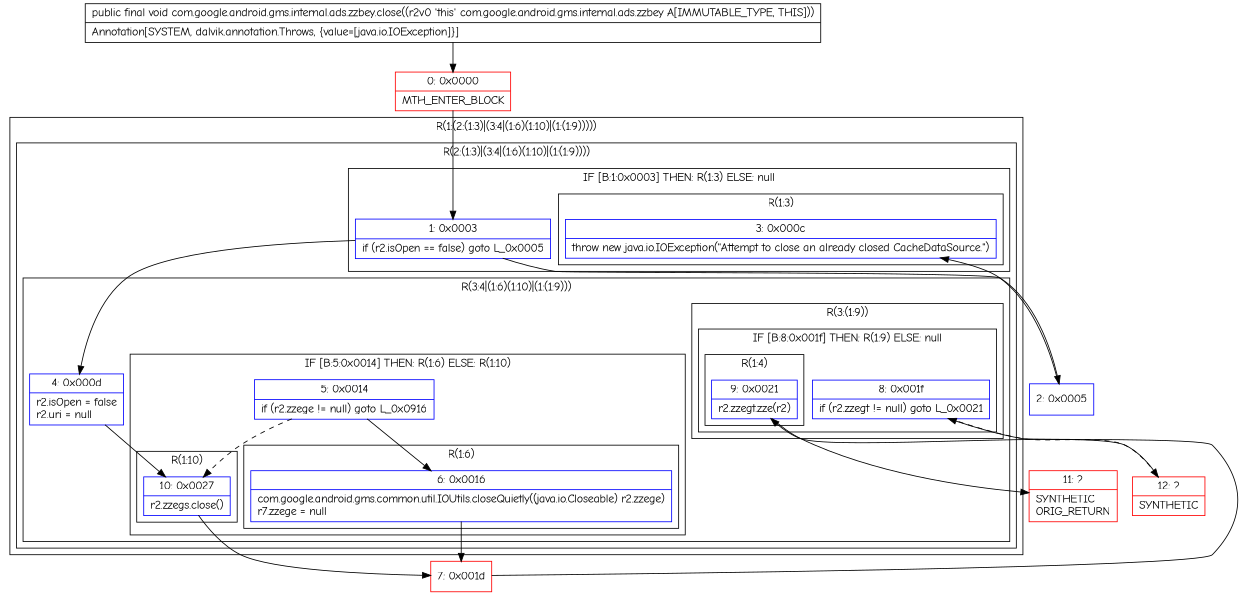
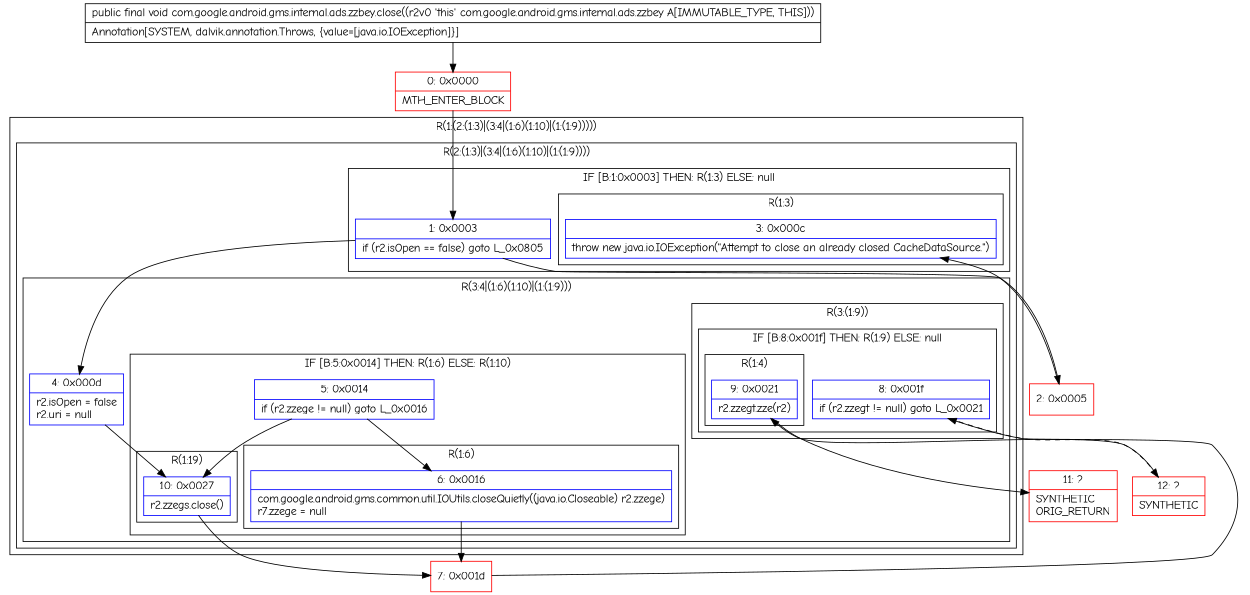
(453, 248) -> (453, 248)
(1062, 399) -> (1062, 399)
(344, 409) -> (344, 409)
(250, 439) -> (250, 439)
(187, 461) -> (187, 461)
